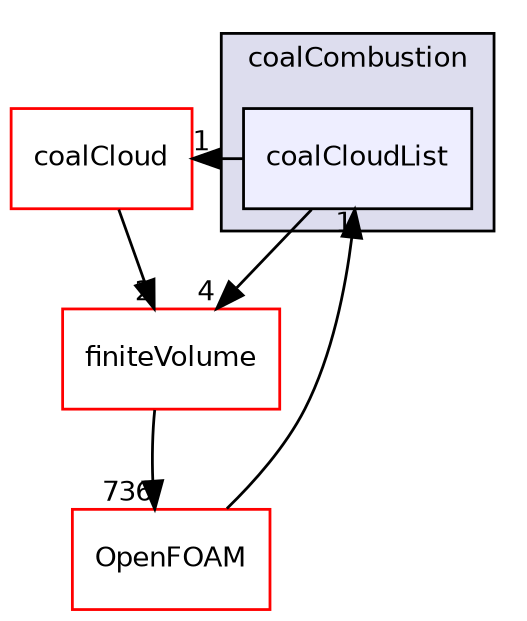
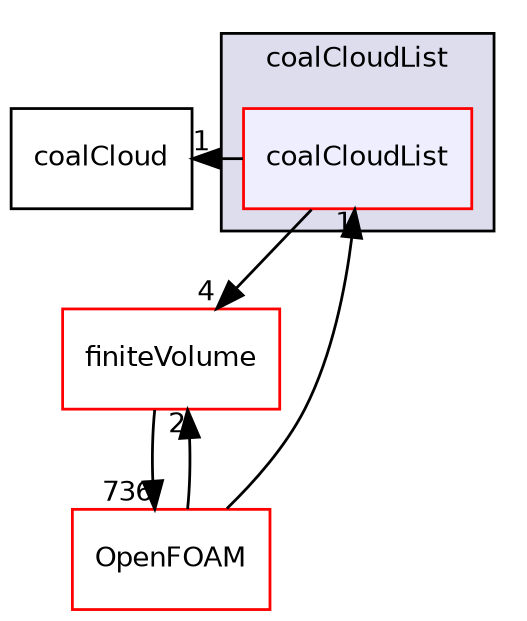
(358, 60) -> (358, 60)
(102, 159) -> (102, 159)
(358, 159) -> (358, 159)
(132, 246) -> (190, 474)
